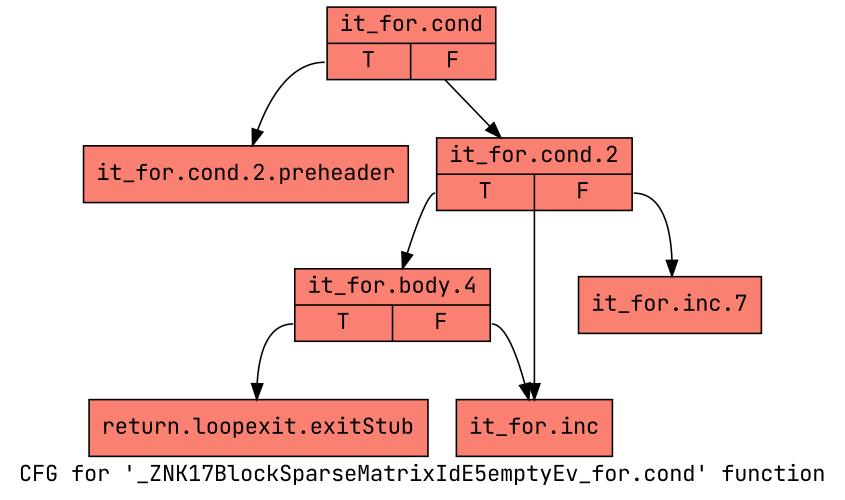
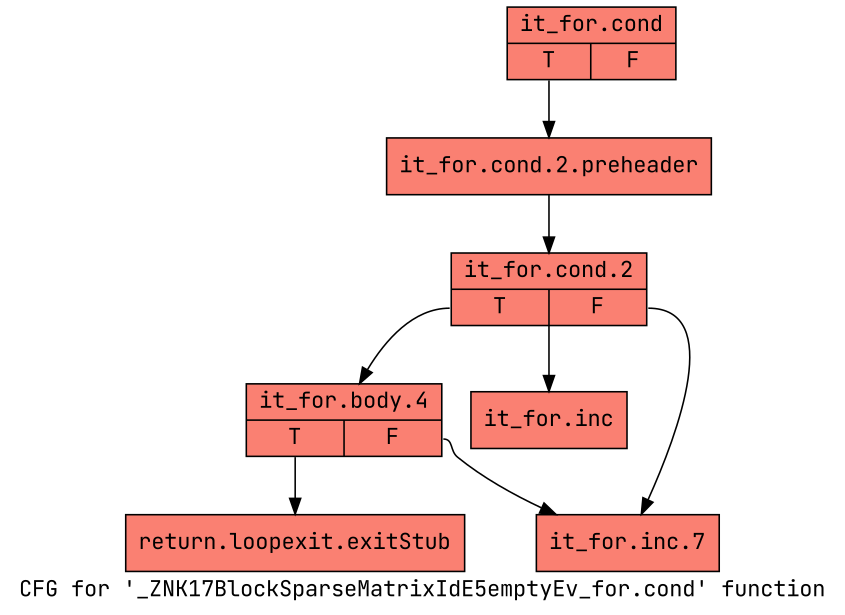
(467, 103) -> (549, 216)
(514, 350) -> (488, 479)
